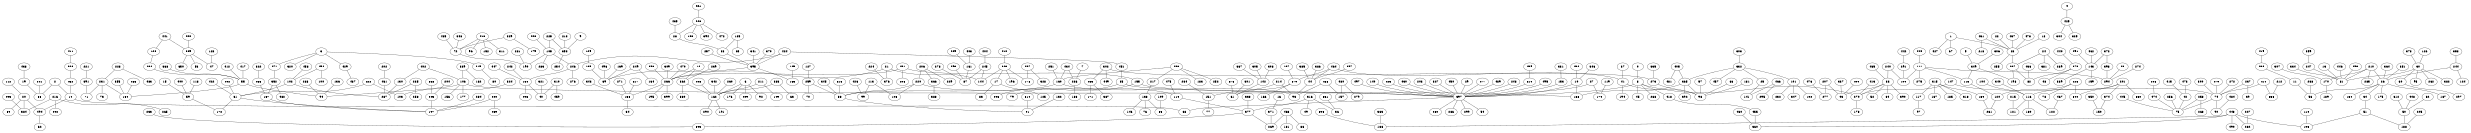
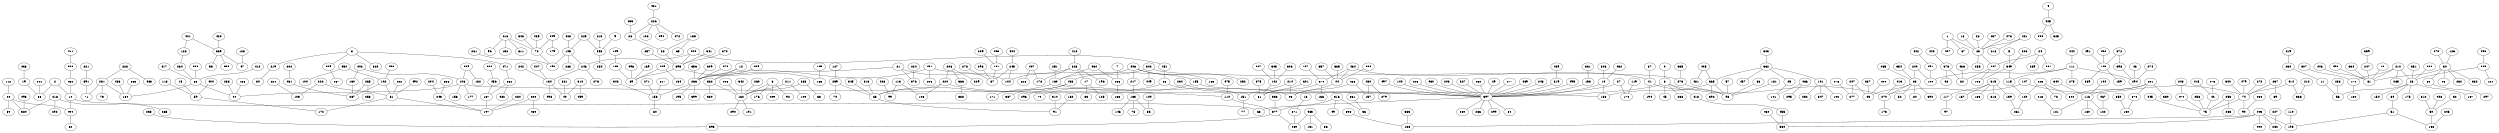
none -> (1899, 67)
